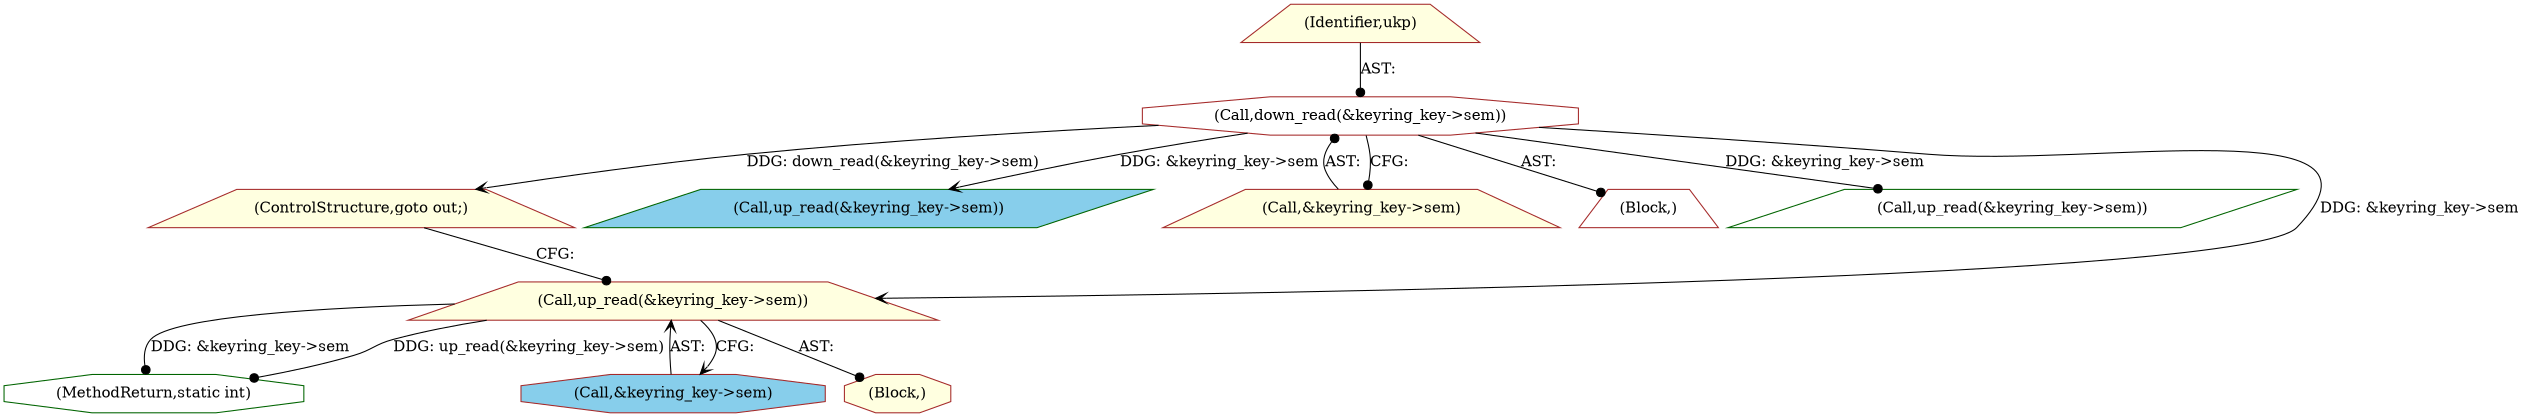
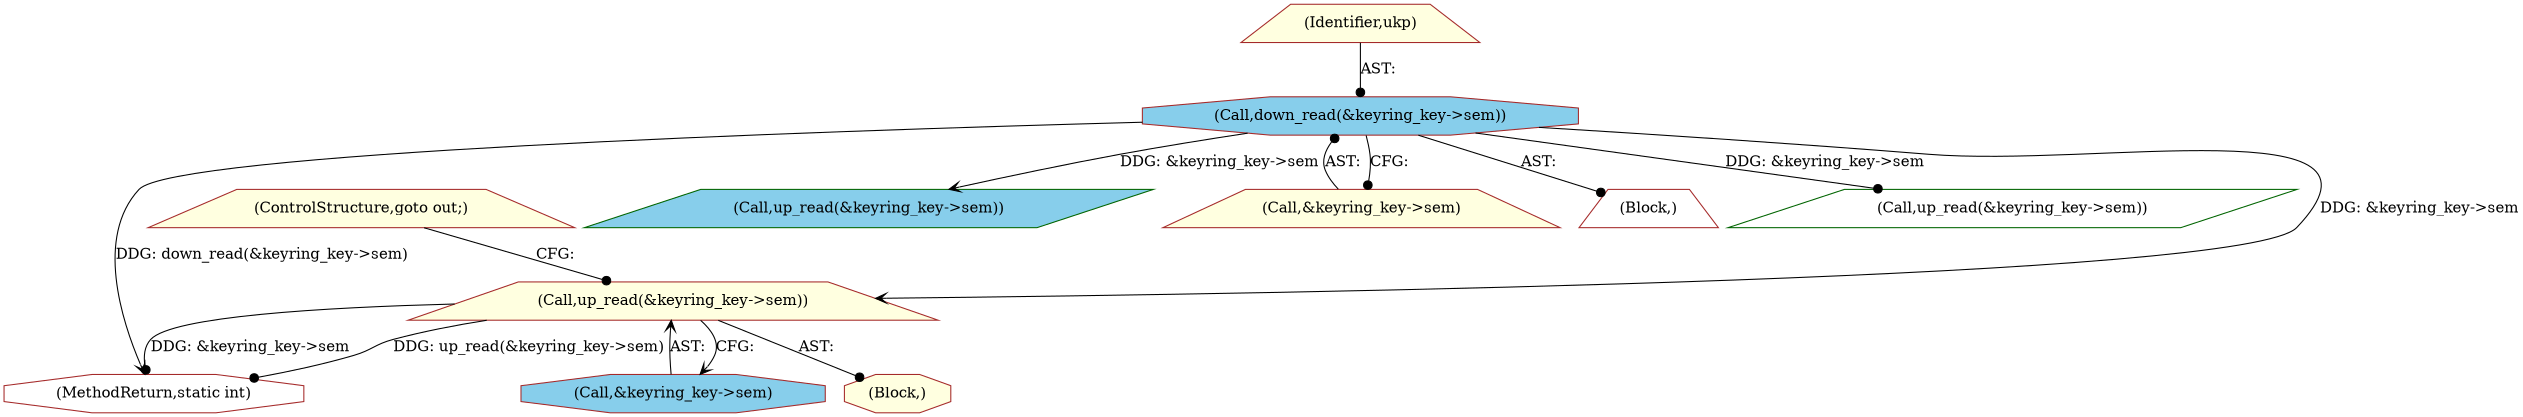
(1360, 116) -> (1360, 116)
(822, 147) -> (547, 145)
(154, 394) -> (154, 394)
